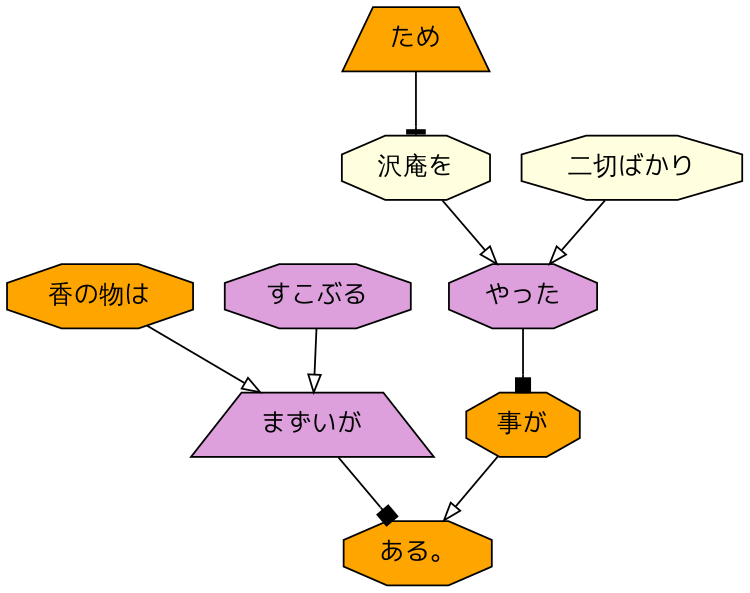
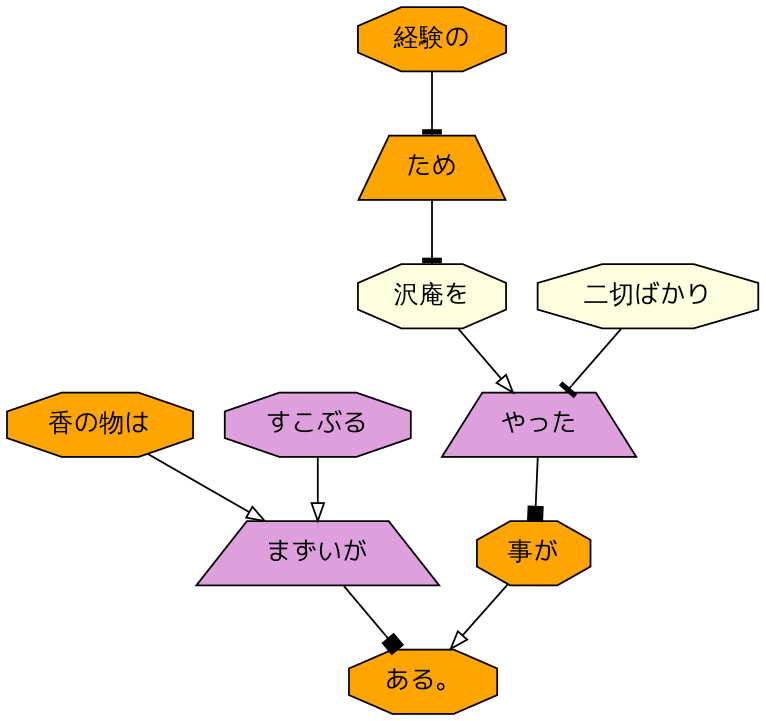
none -> (432, 39)
(583, 225) -> (596, 357)
(523, 296) -> (539, 425)
